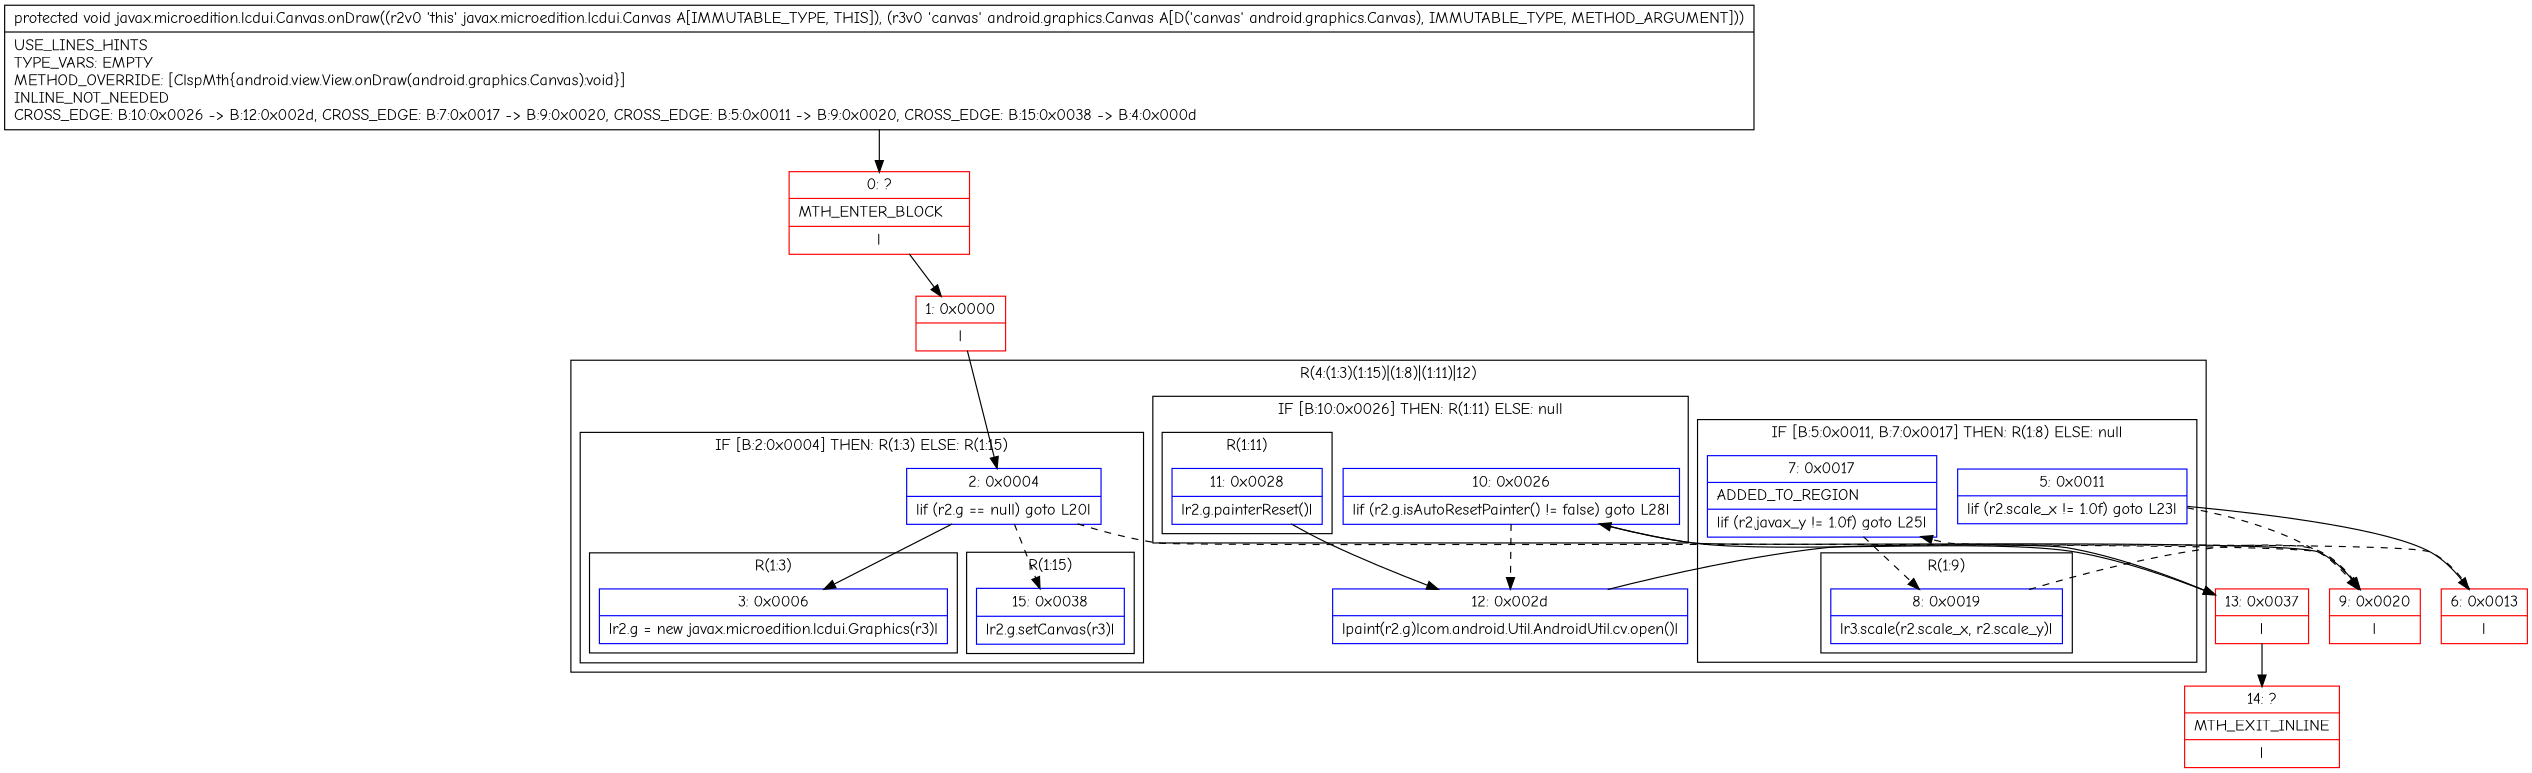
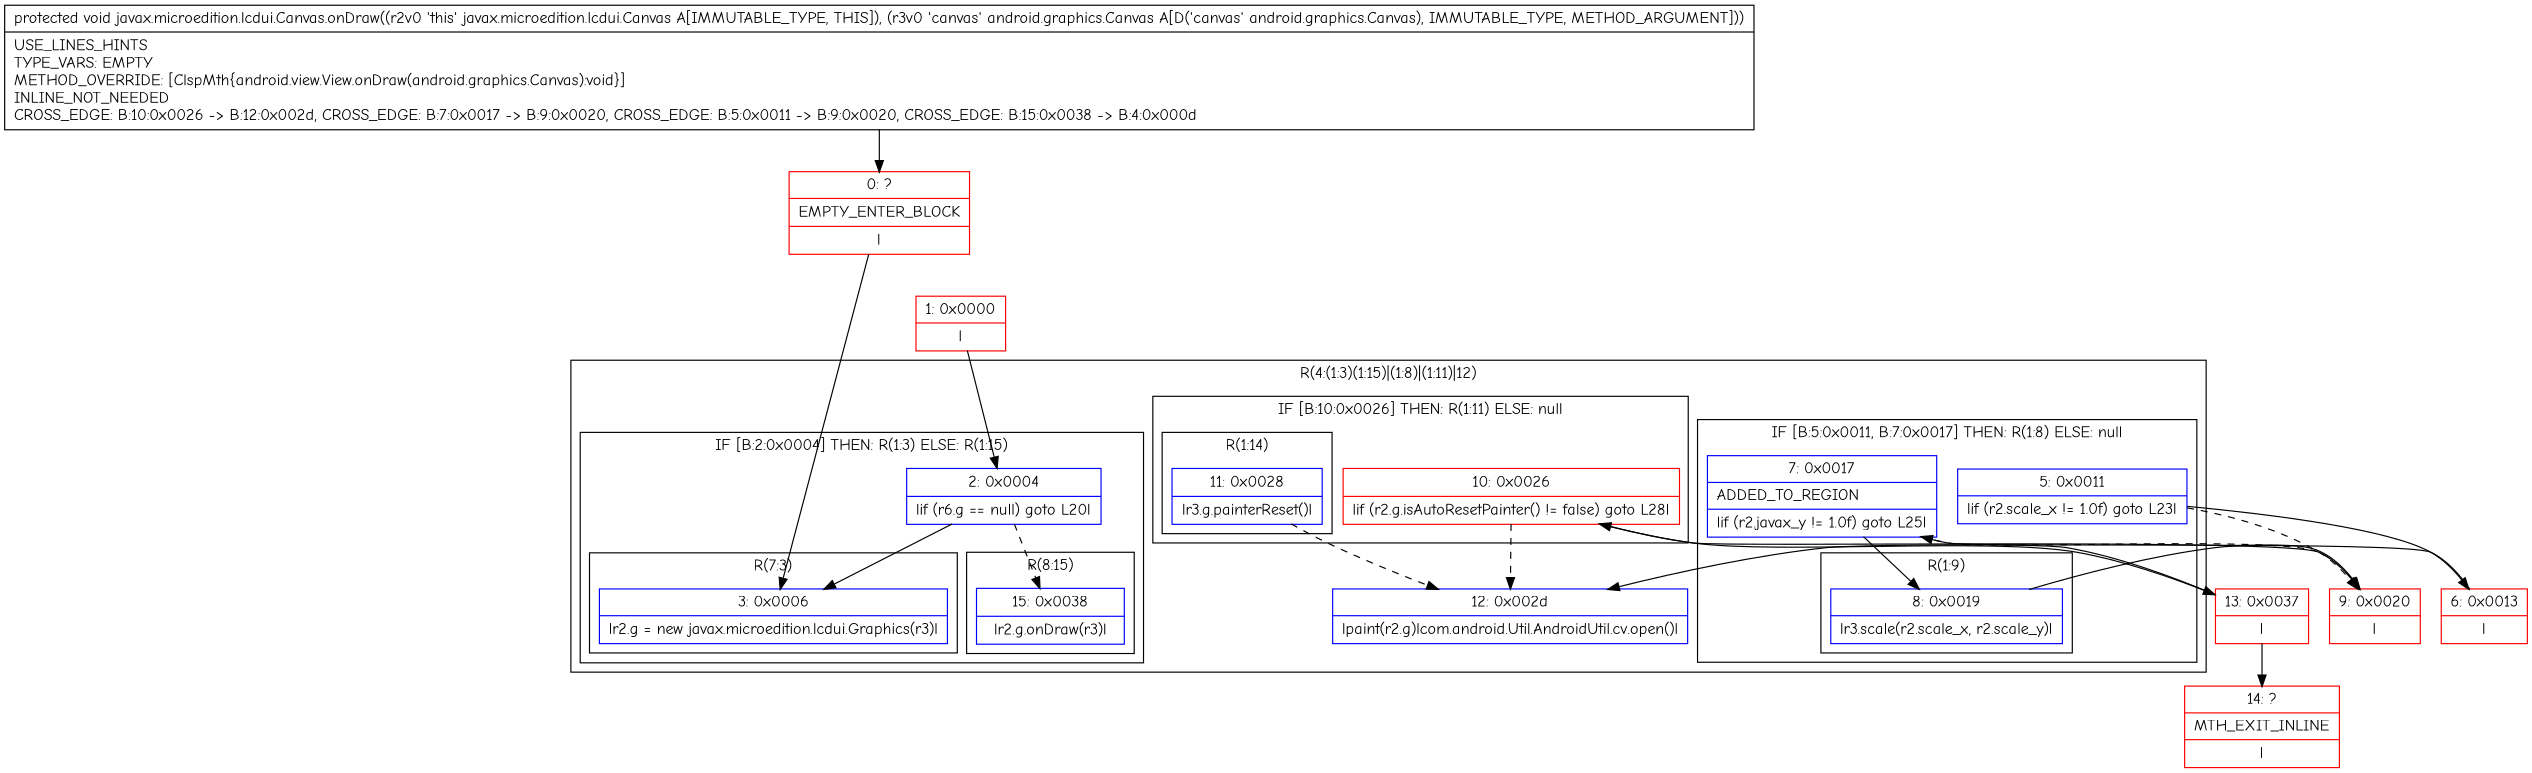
(871, 212) -> (879, 212)
(922, 270) -> (826, 416)
(1247, 446) -> (1247, 446)
(1511, 496) -> (1511, 496)
(1004, 510) -> (1004, 510)
(1247, 510) -> (1247, 510)
(1719, 544) -> (2142, 544)
(2333, 546) -> (2333, 546)
(1771, 555) -> (1768, 556)
(2170, 555) -> (2178, 553)
(1358, 557) -> (1358, 557)
(1888, 560) -> (1888, 560)
(773, 566) -> (773, 566)
(1050, 566) -> (1050, 566)
(1050, 630) -> (1050, 630)
